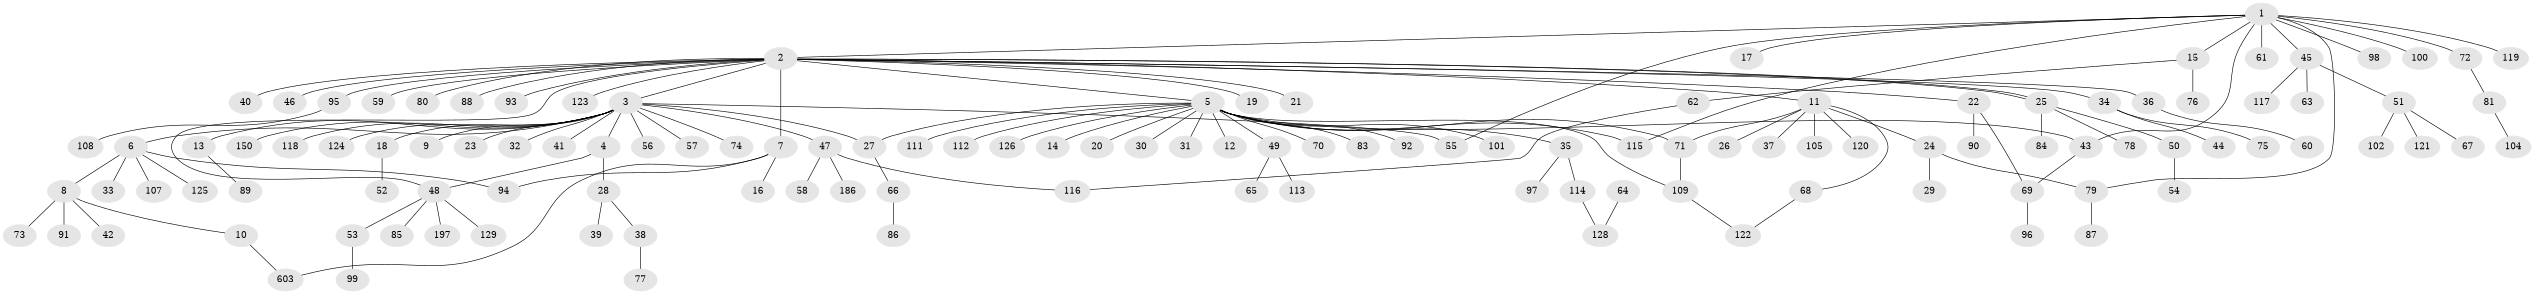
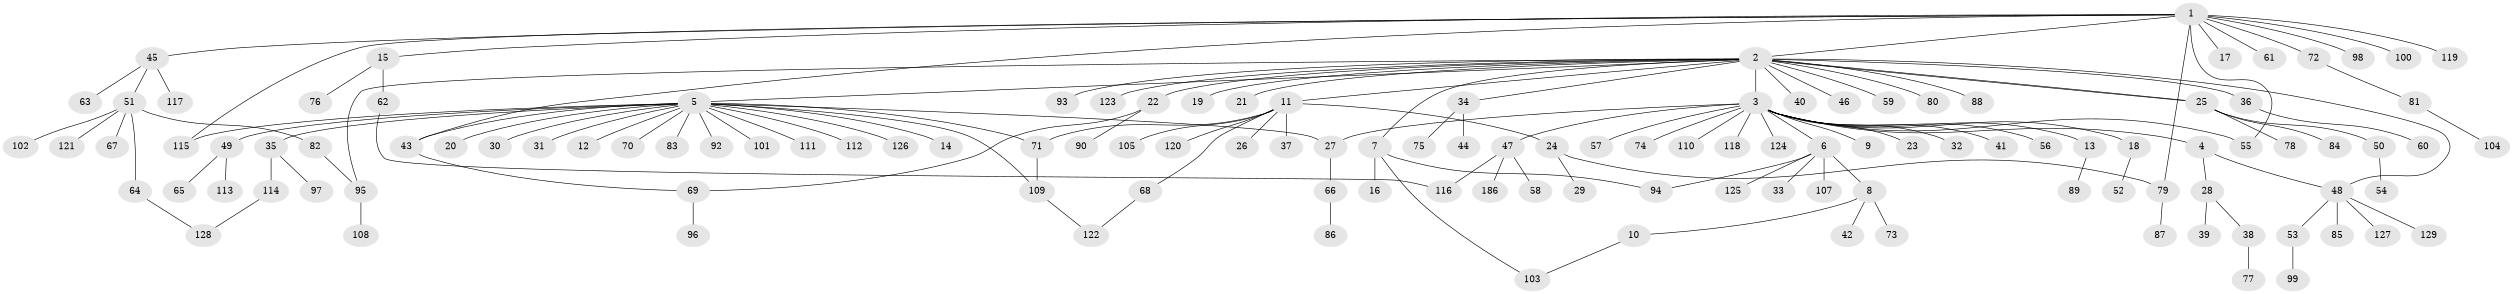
none -> (135, 147)
(244, 147) -> (1686, 147)
none -> (315, 147)
(64, 236) -> none
(442, 236) -> (2383, 236)
(285, 280) -> (1532, 280)
